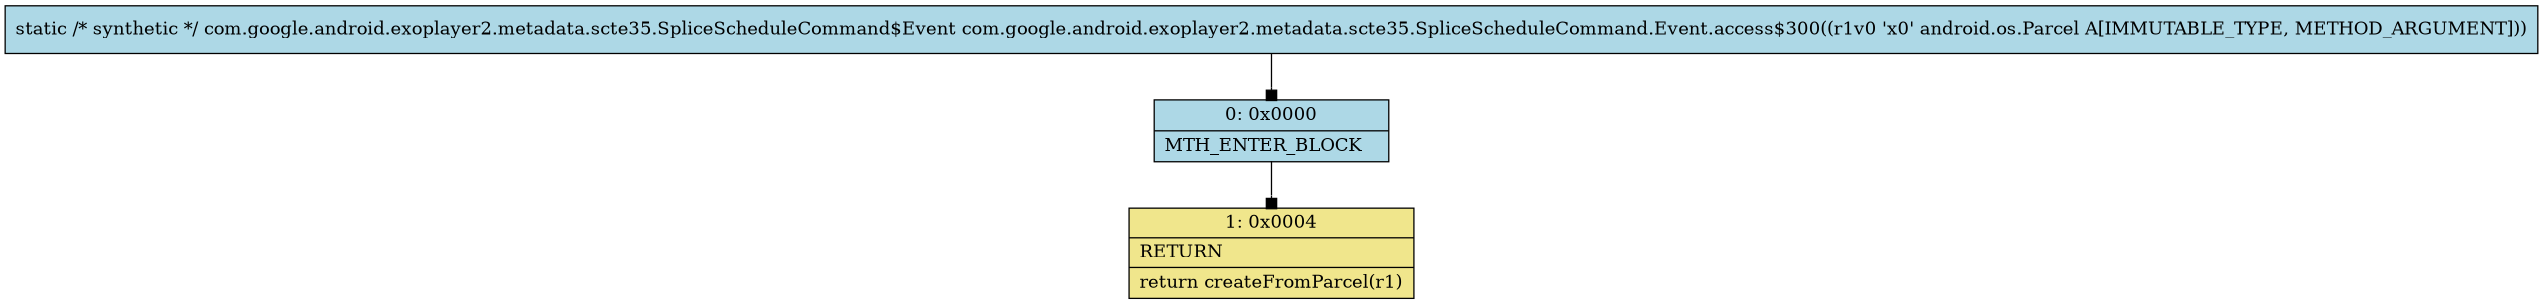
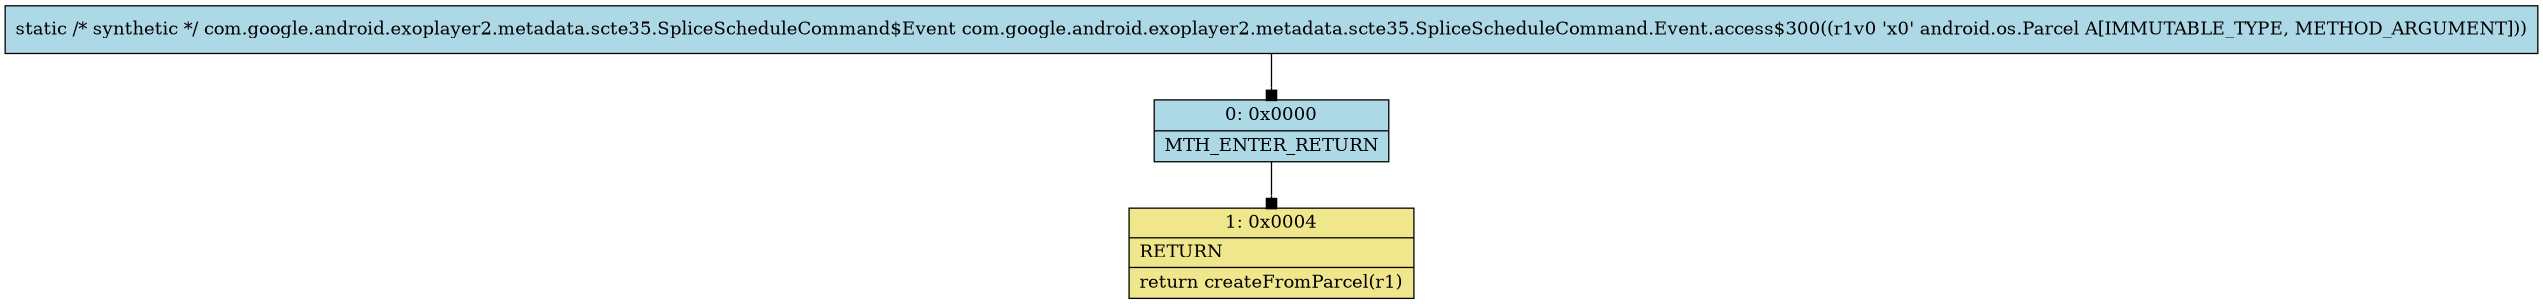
(1264, 146) -> (1271, 146)
